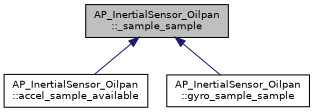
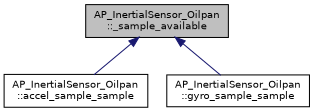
(157, 21) -> (157, 21)
(76, 91) -> (76, 91)
